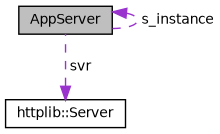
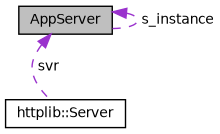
(66, 60) -> (33, 74)
